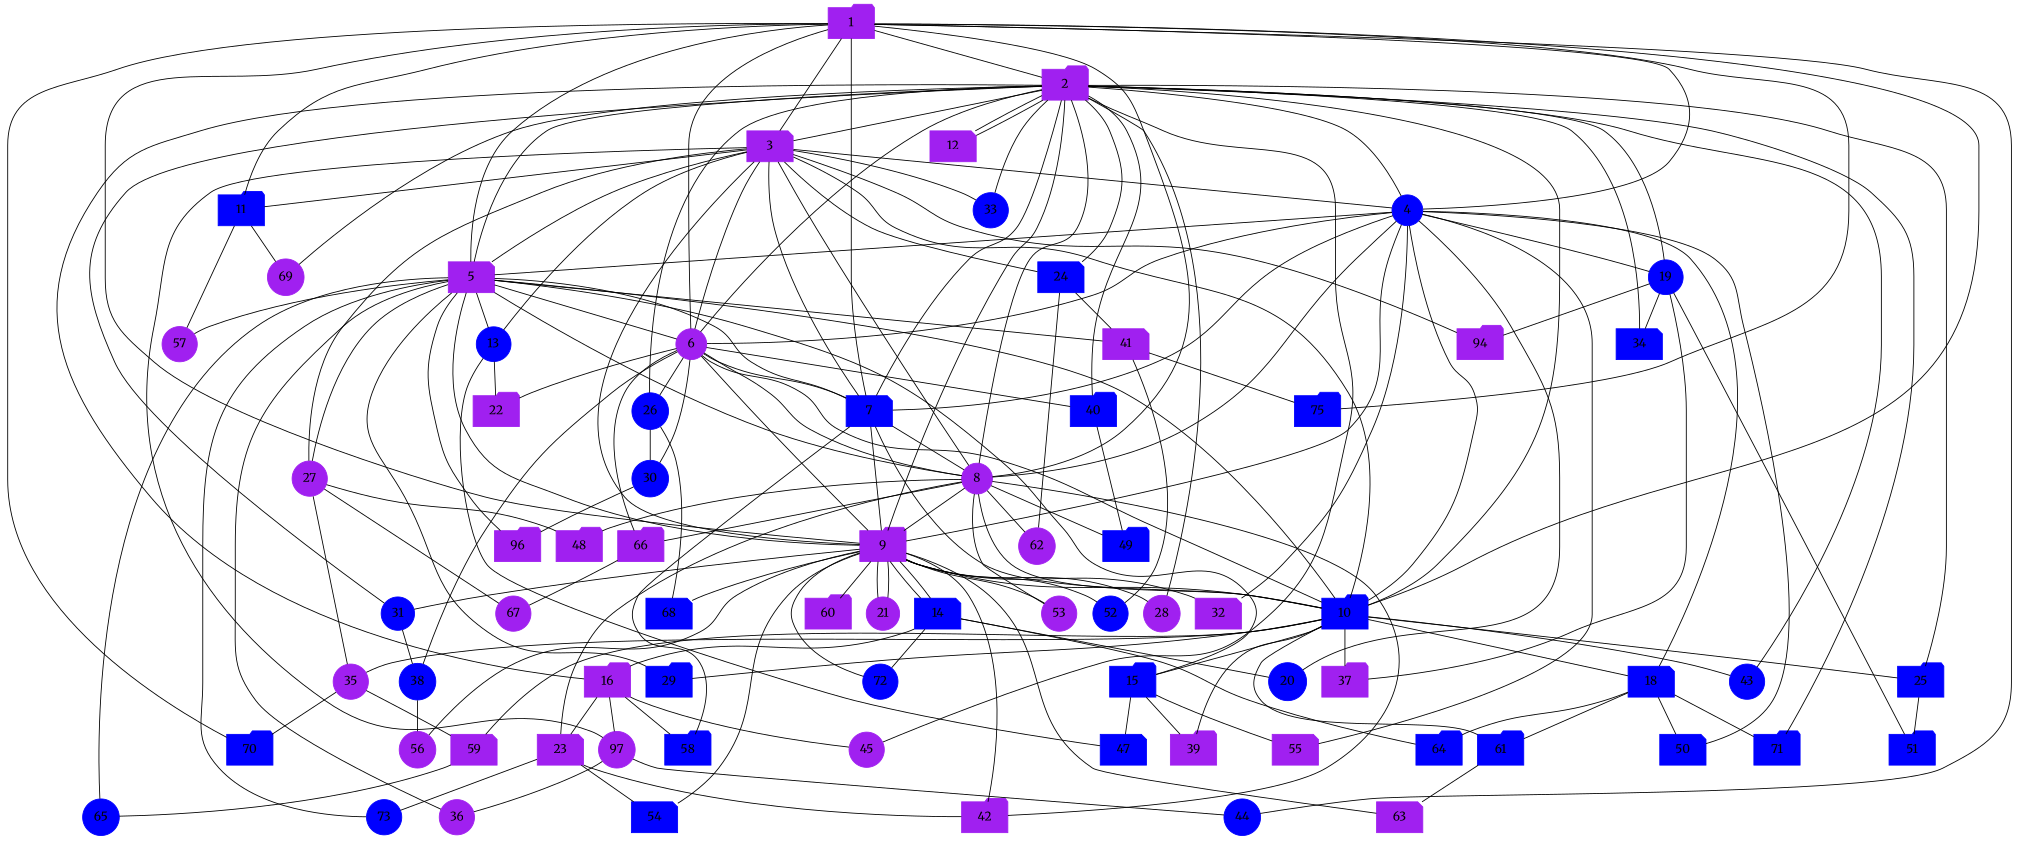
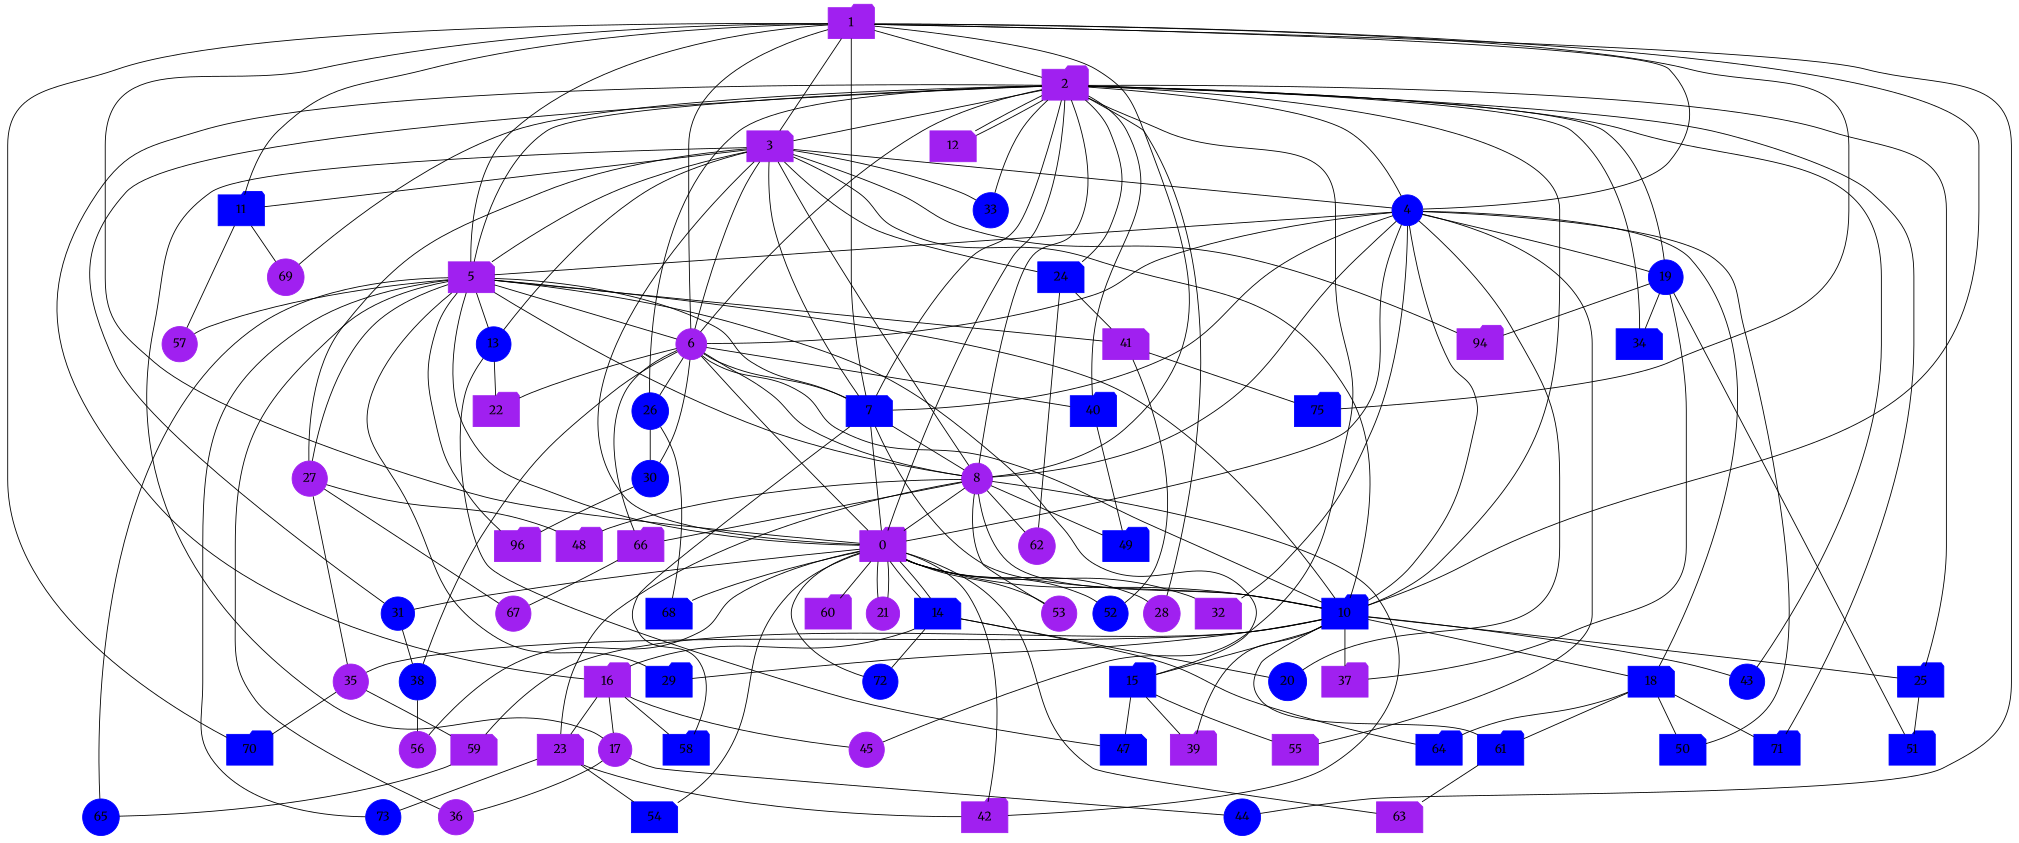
(883, 546) -> (883, 546)
(617, 750) -> (615, 750)
